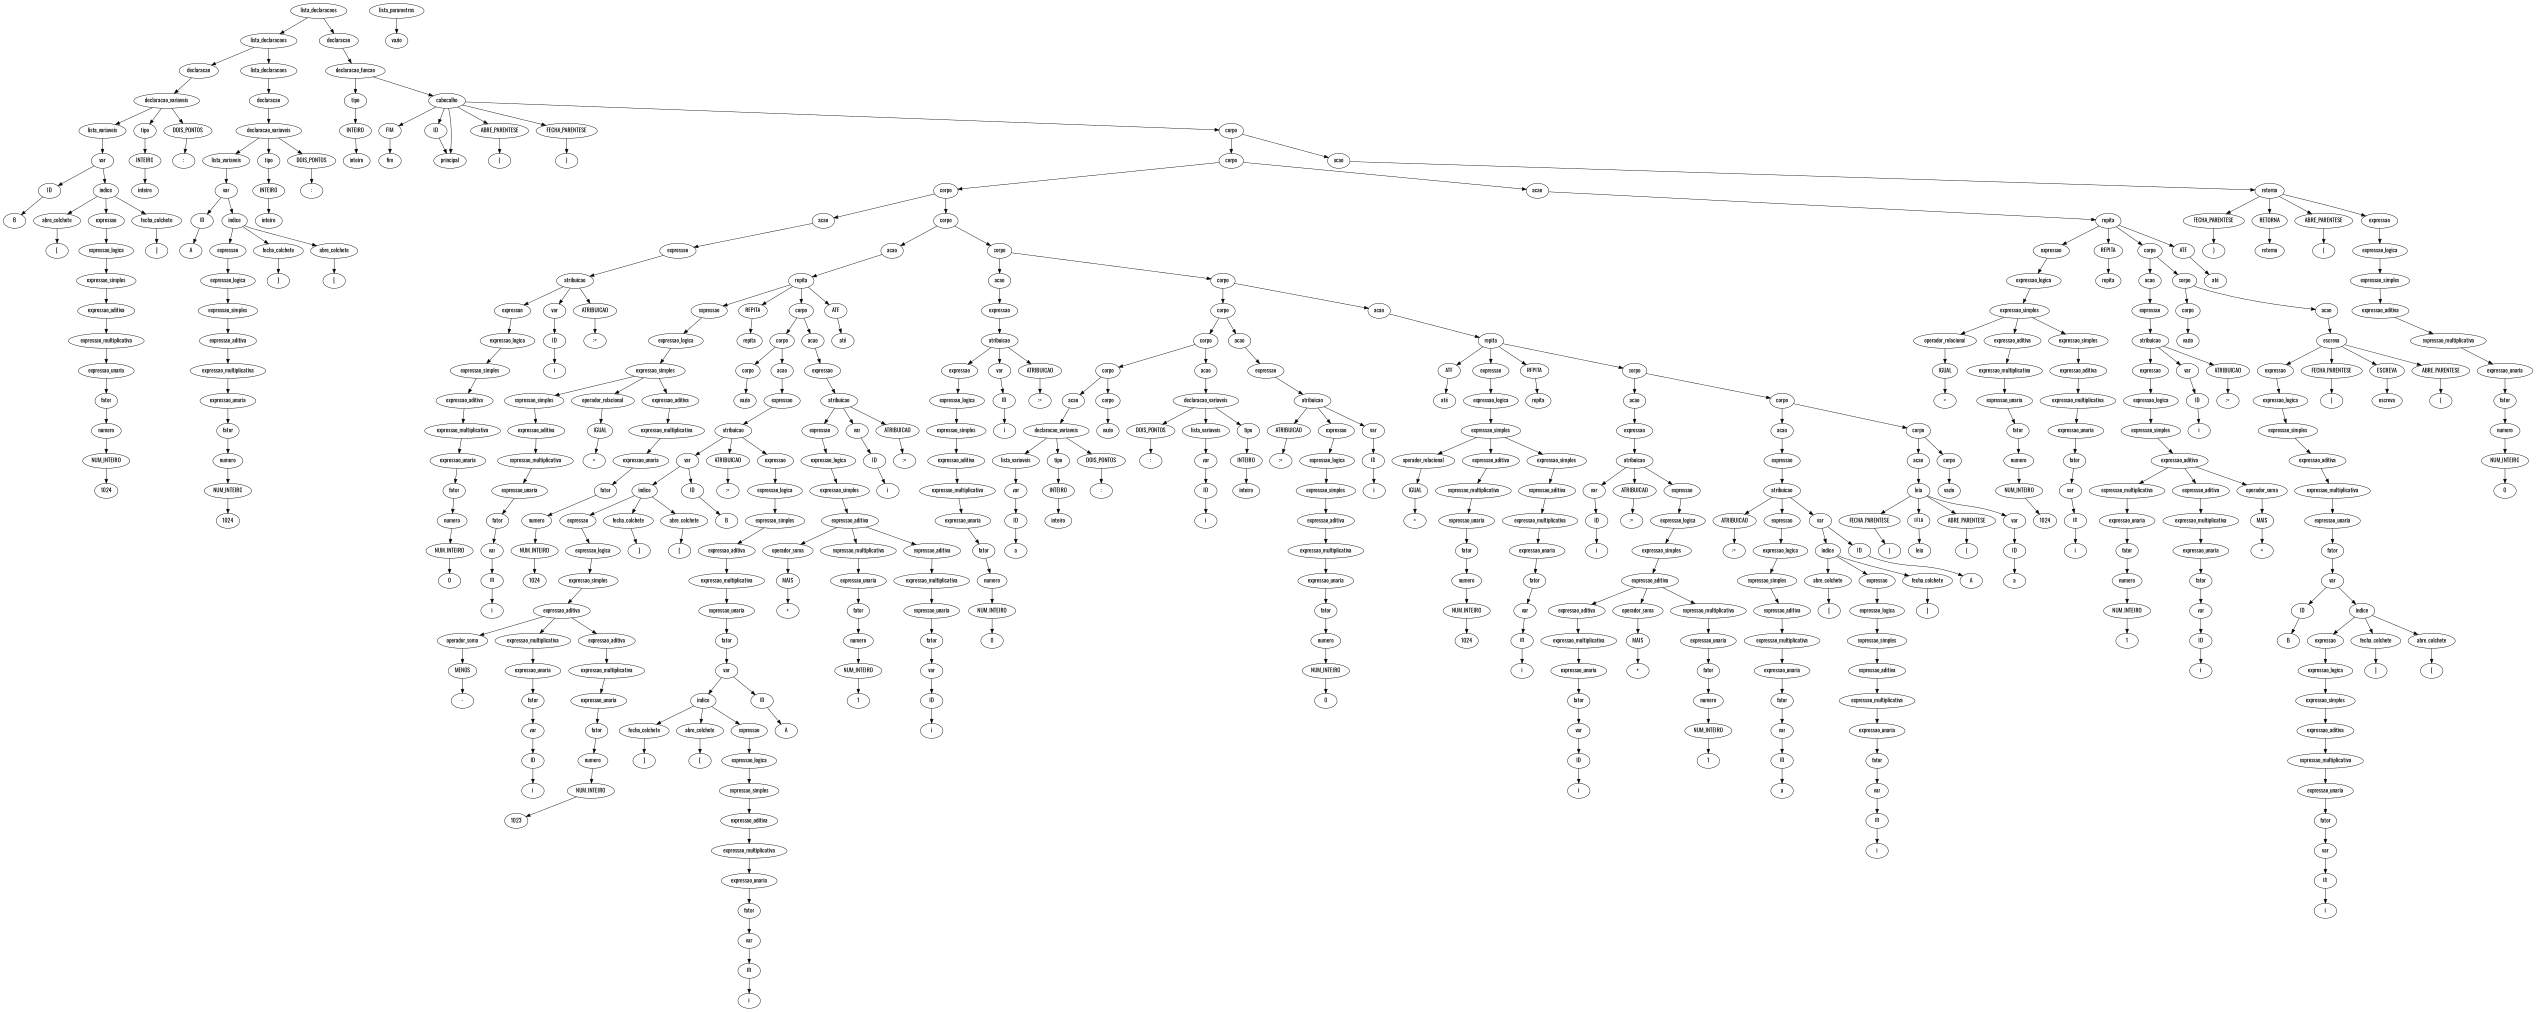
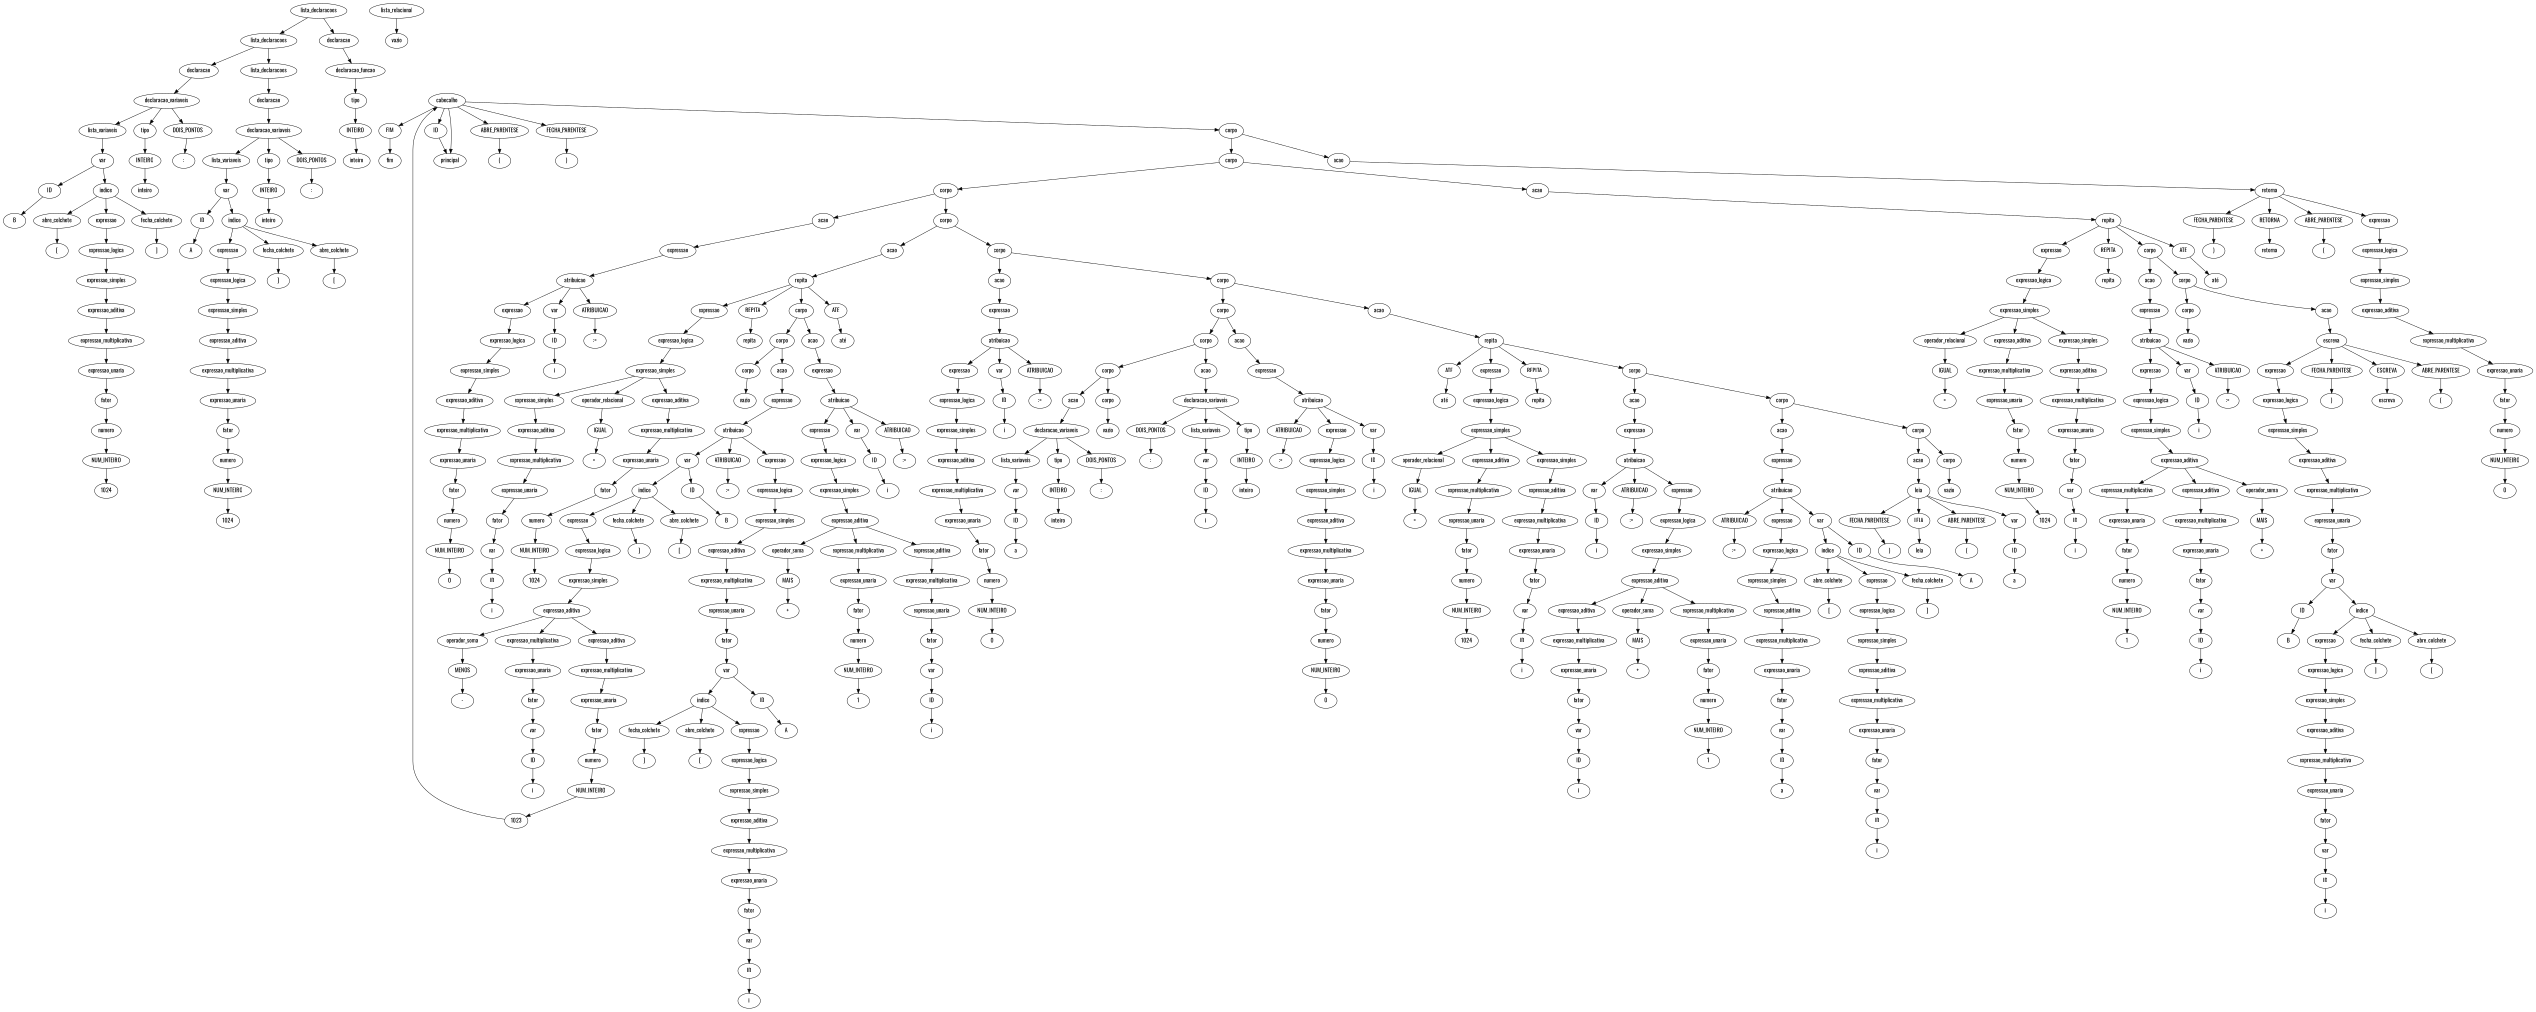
(397, 11) -> (397, 11)
(401, 86) -> (413, 491)
